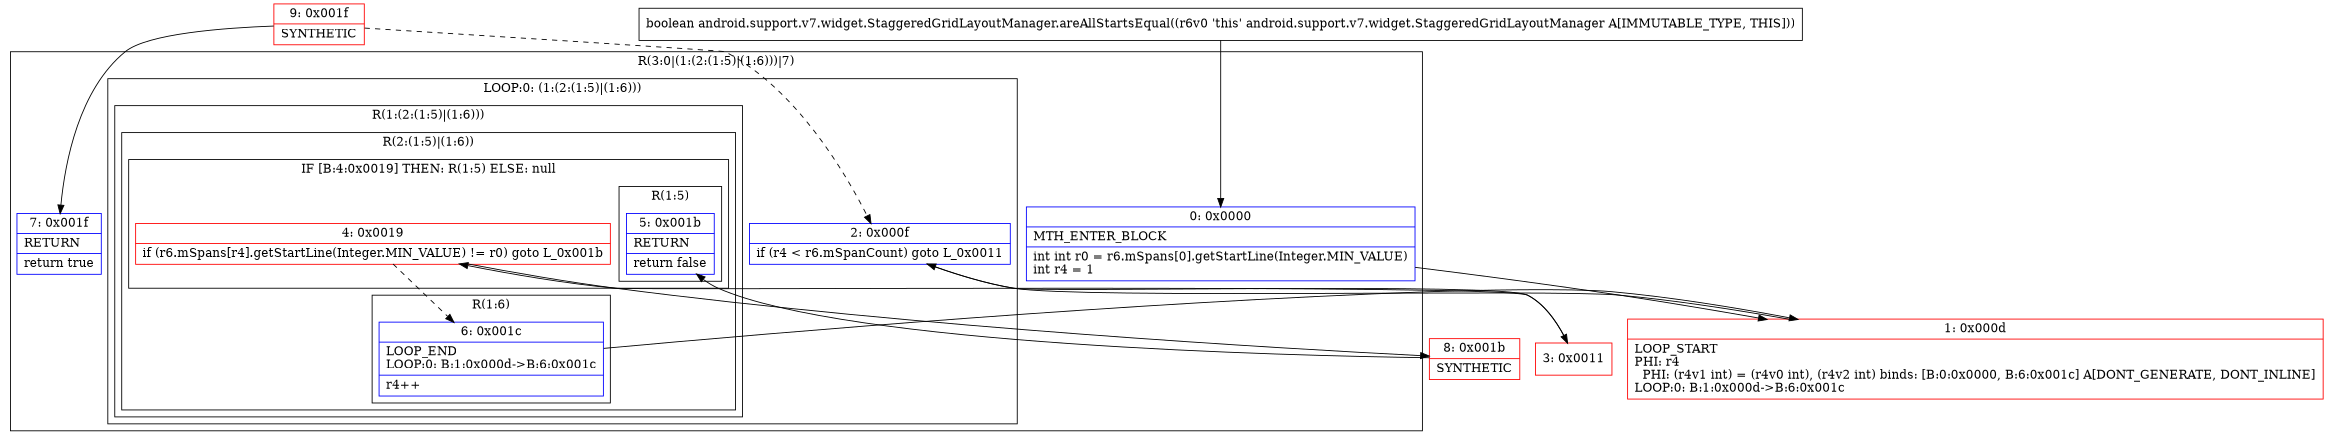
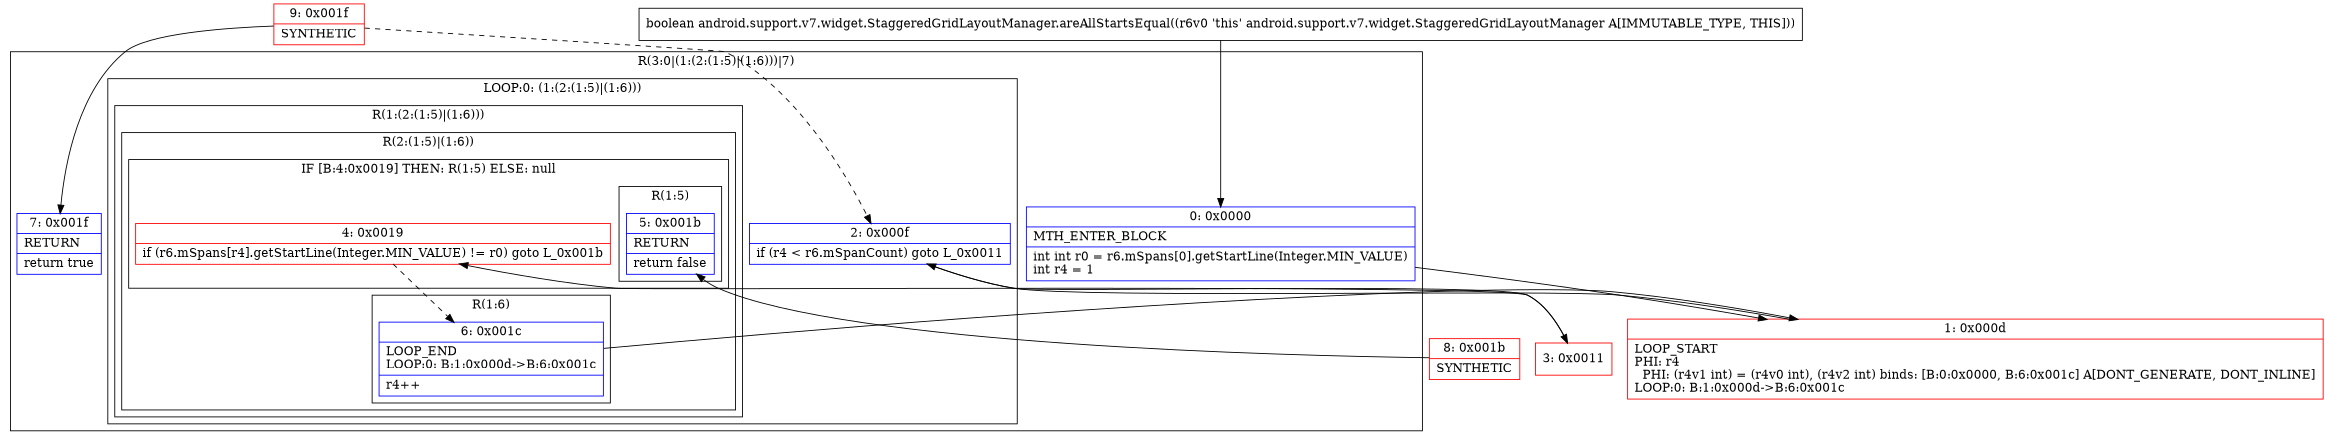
(966, 325) -> none
